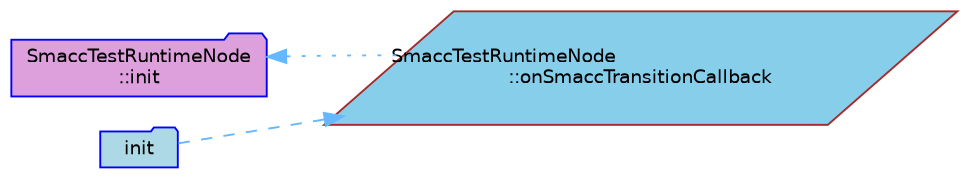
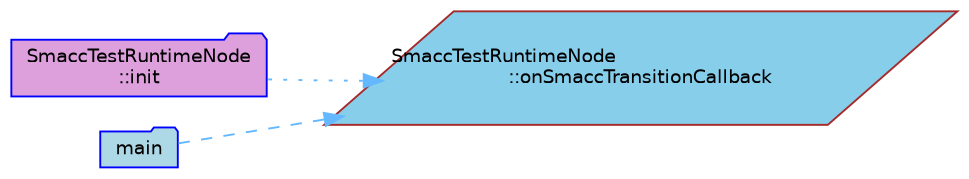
(349, 55) -> (315, 80)
(139, 149) -> (139, 149)
